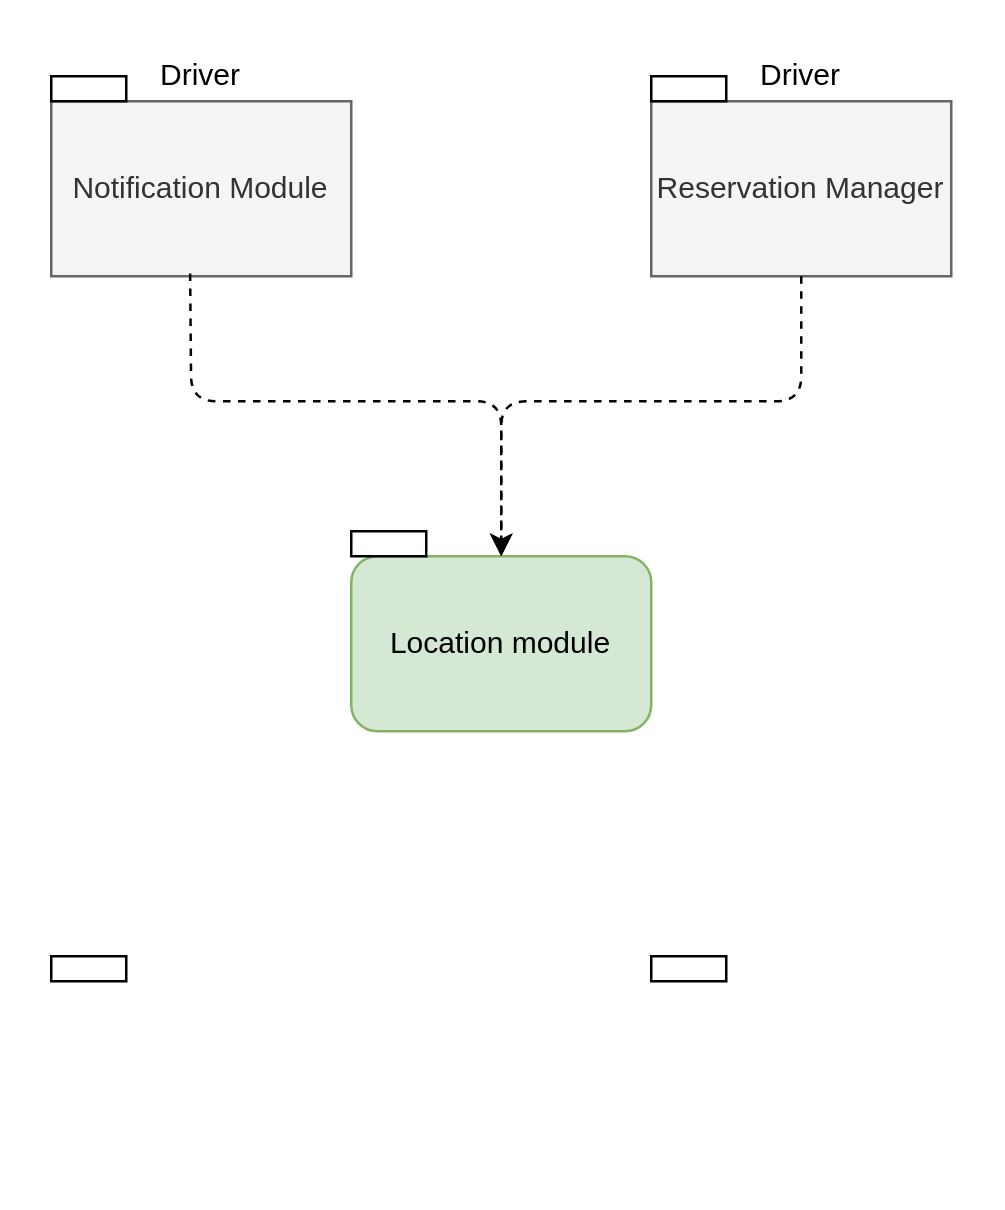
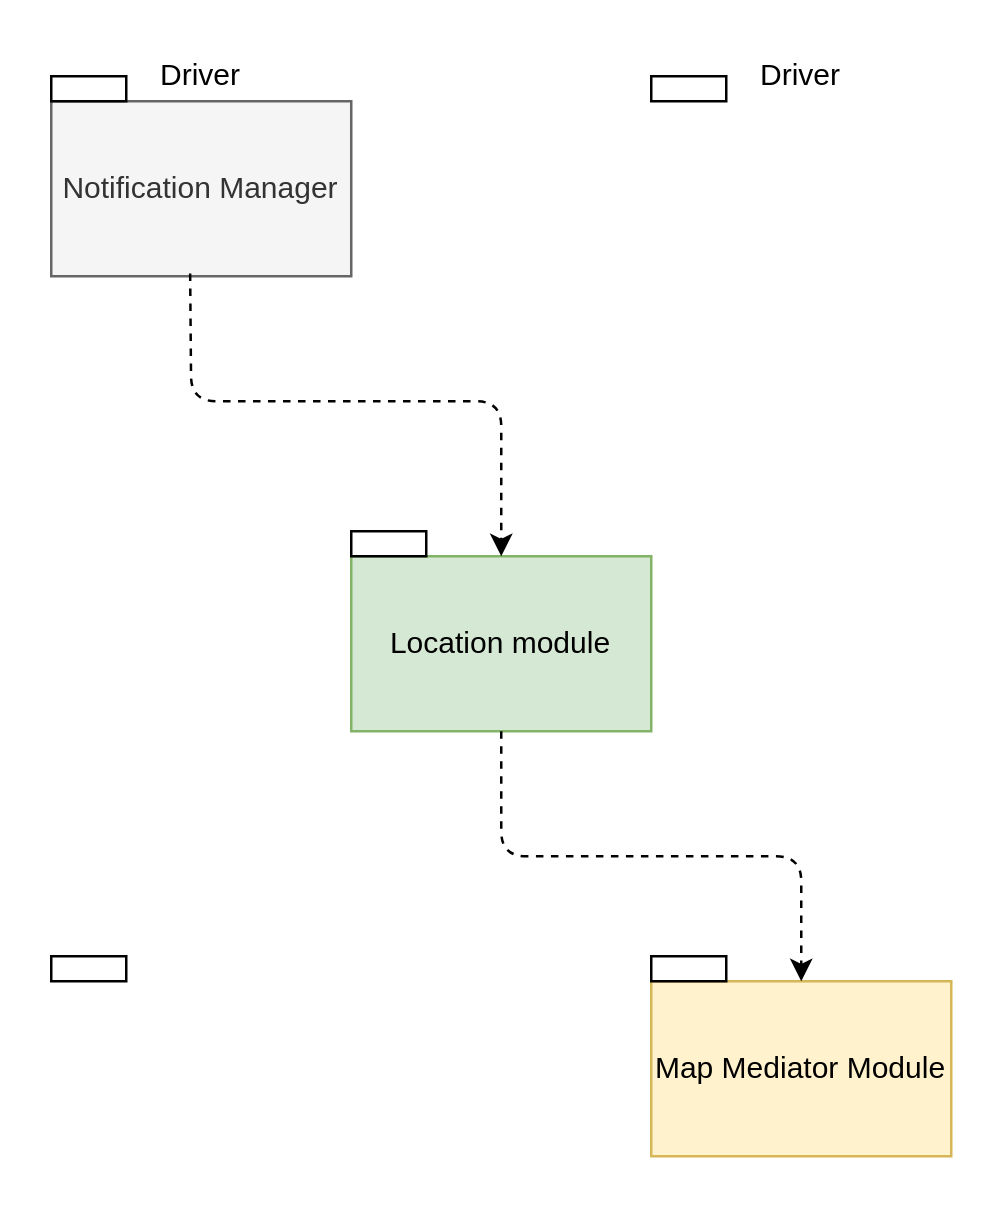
(201, 189) -> (201, 189)
(801, 189) -> none
(707, 401) -> none
(501, 644) -> (501, 644)
none -> (643, 856)
none -> (801, 1069)
